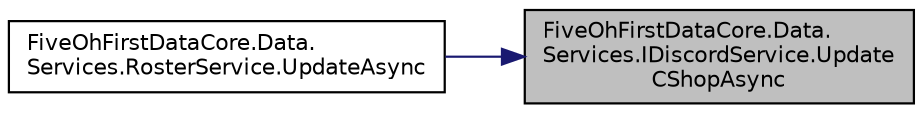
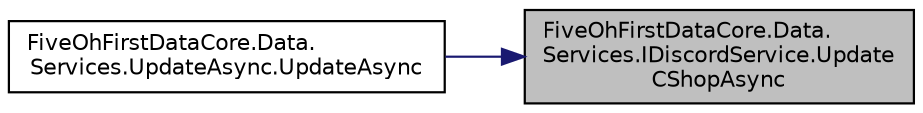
(227, 57) -> (227, 57)
